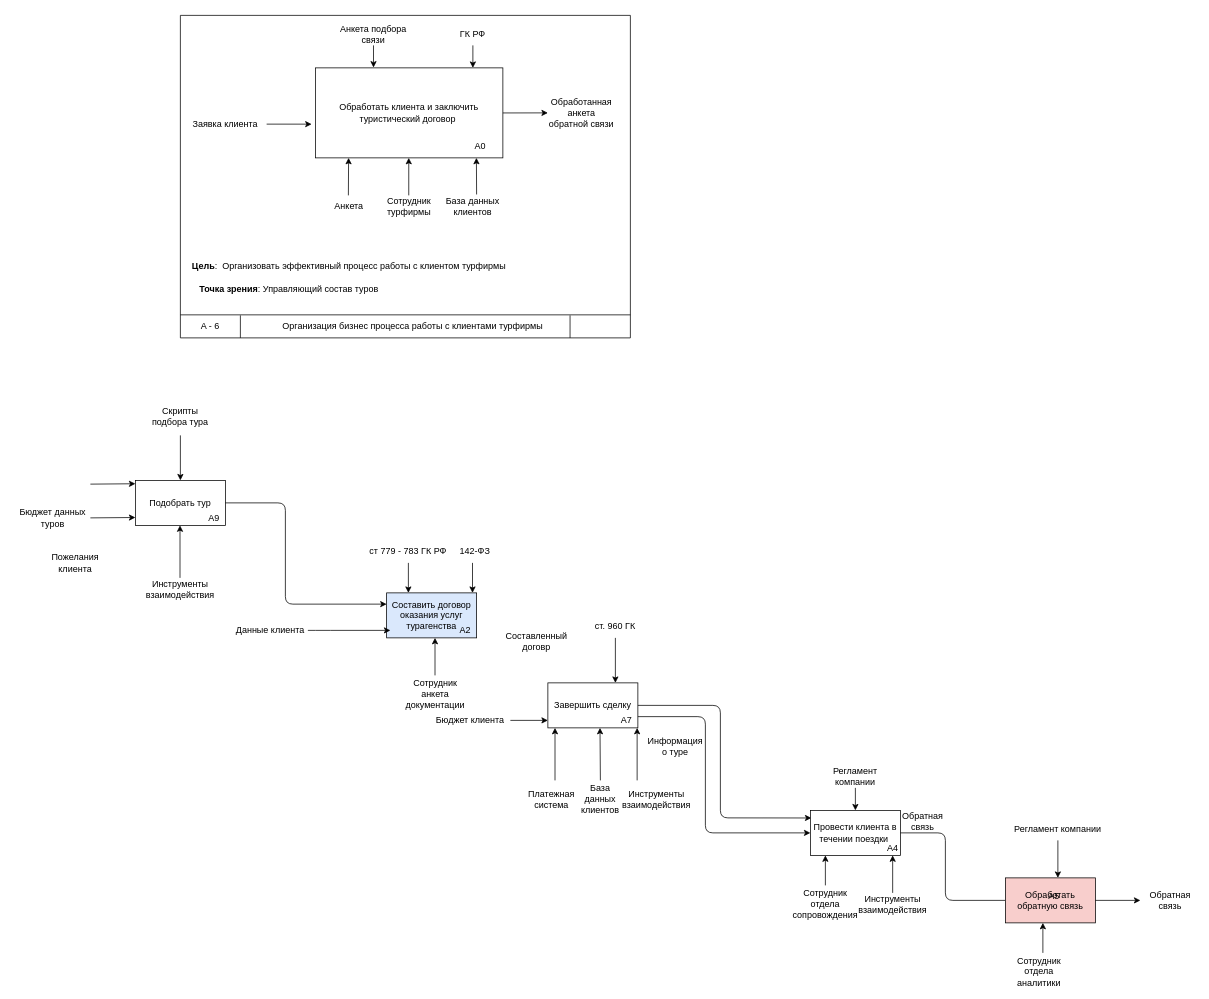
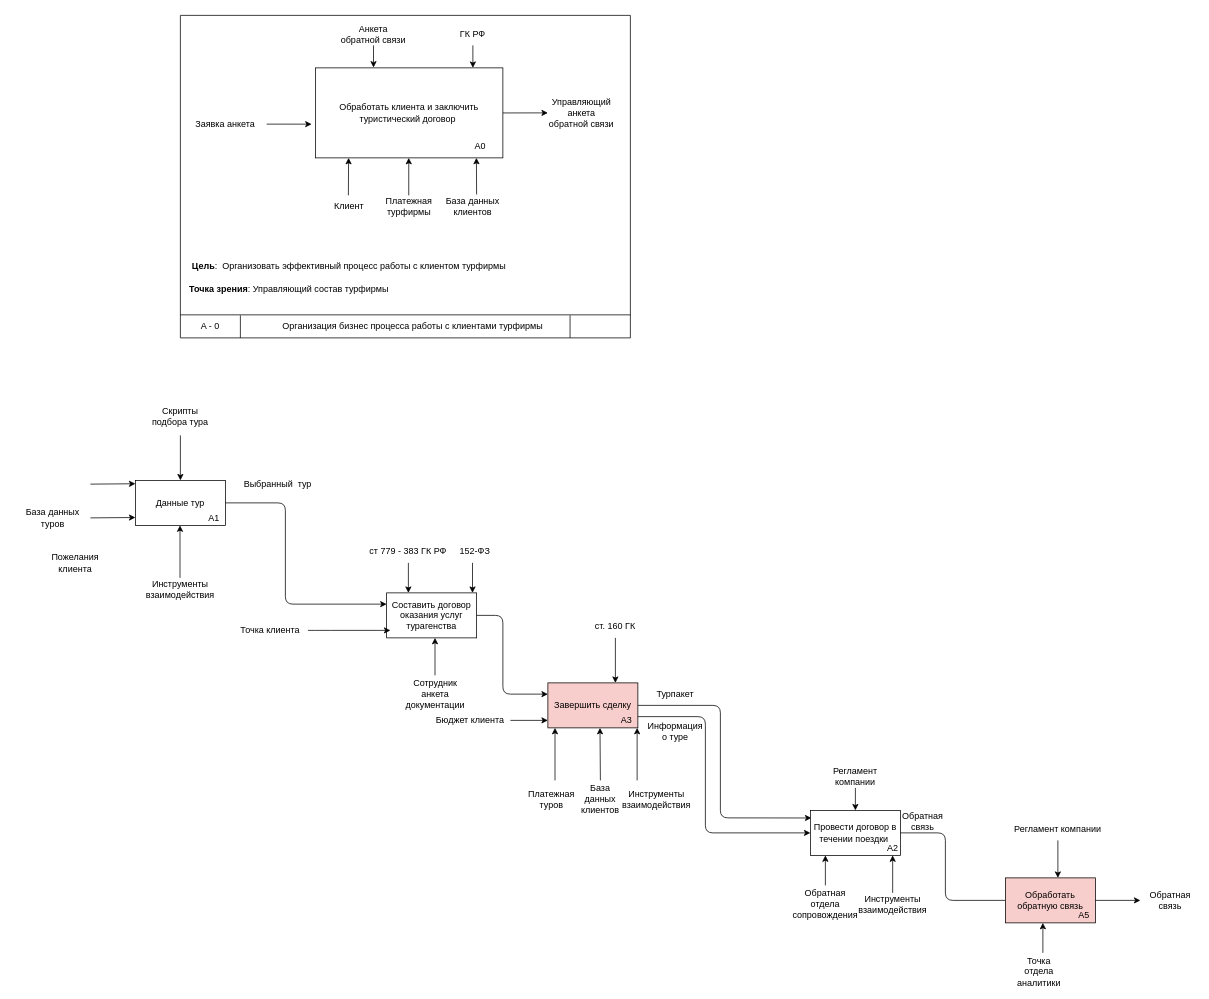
(374, 34) -> (374, 34)
(582, 113) -> (582, 113)
(225, 124) -> (225, 124)
(349, 207) -> (349, 207)
(409, 207) -> (409, 207)
(289, 289) -> (289, 289)
(210, 327) -> (210, 327)
none -> (278, 484)
(180, 503) -> (180, 503)
(53, 518) -> (53, 518)
(214, 518) -> (214, 518)
(410, 552) -> (410, 552)
(475, 552) -> (475, 552)
(432, 615) -> (432, 615)
none -> (491, 615)
(615, 627) -> (615, 627)
(270, 630) -> (270, 630)
(465, 630) -> none
(537, 642) -> none
none -> (675, 694)
(593, 705) -> (593, 705)
(627, 720) -> (627, 720)
(675, 747) -> (675, 732)
(552, 799) -> (552, 799)
(855, 833) -> (855, 833)
(893, 848) -> (893, 848)
(1054, 897) -> (1084, 915)
(825, 904) -> (825, 904)
(1039, 972) -> (1039, 972)
